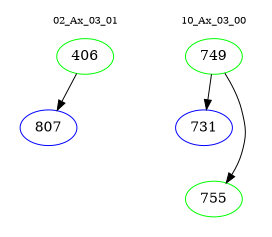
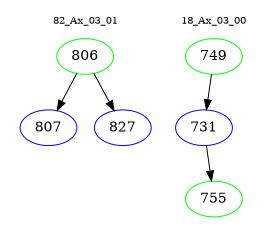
(86, 21) -> (86, 21)
(214, 21) -> (214, 21)
(85, 56) -> (85, 56)
(245, 123) -> (208, 158)
none -> (123, 128)
